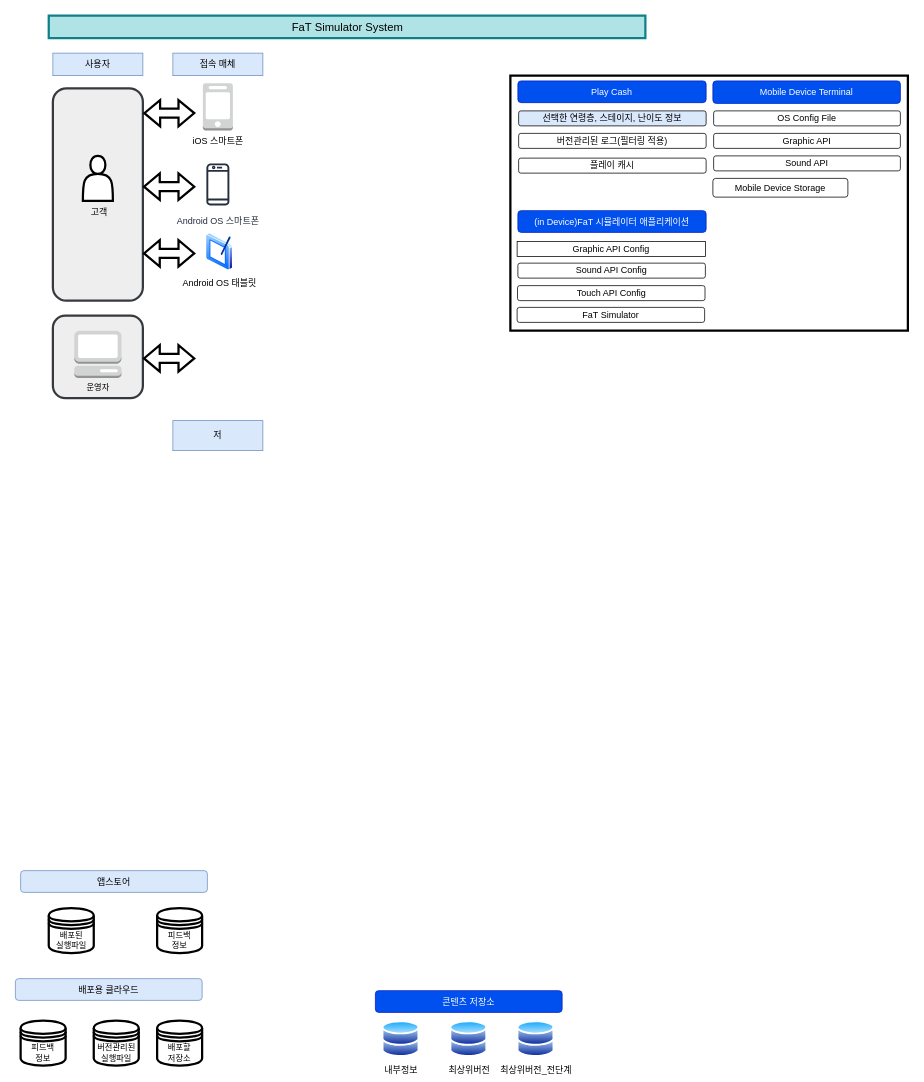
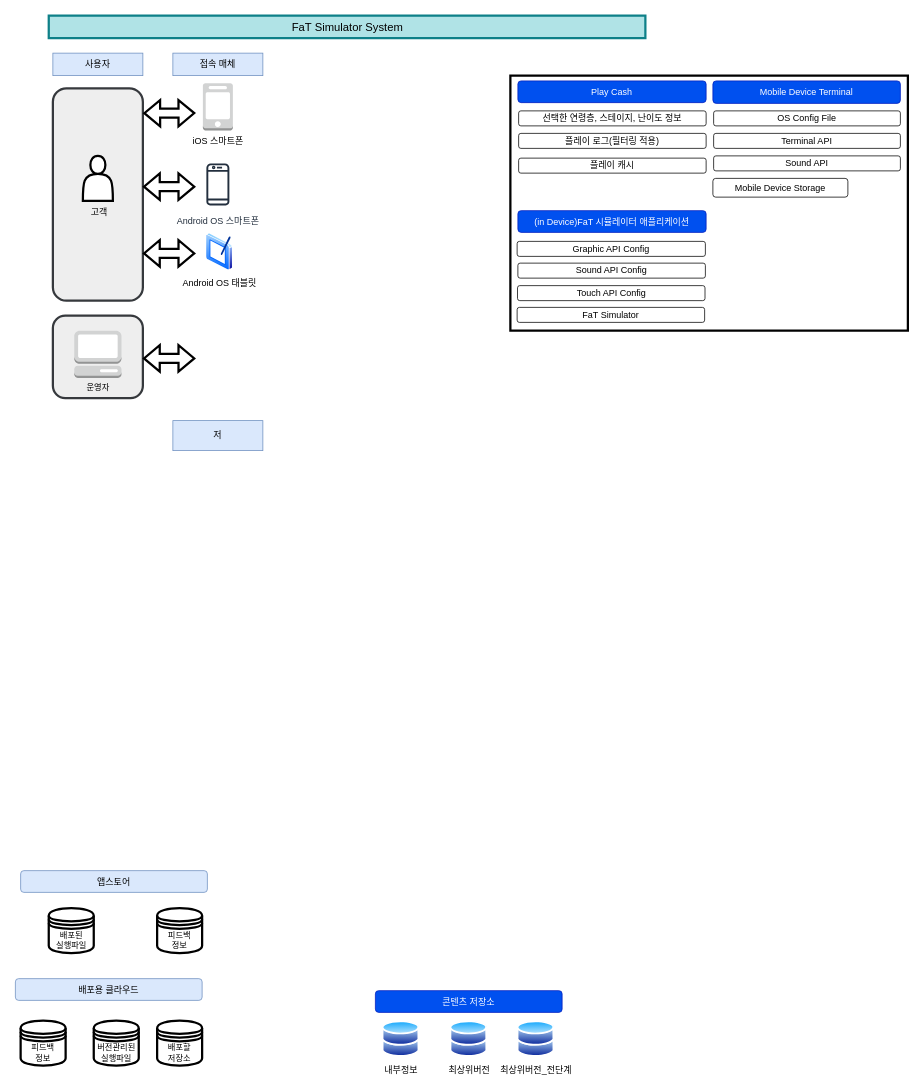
(612, 118) -> (612, 118)
(612, 141) -> (612, 141)
(807, 141) -> (807, 141)
(611, 249) -> (611, 249)
